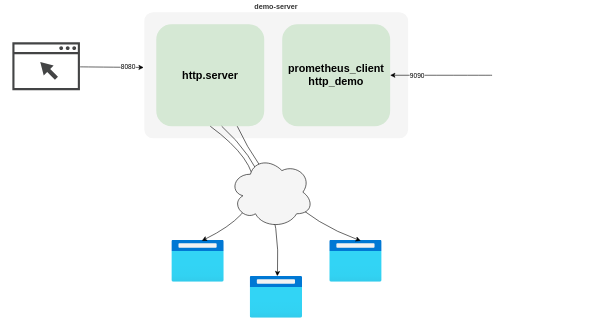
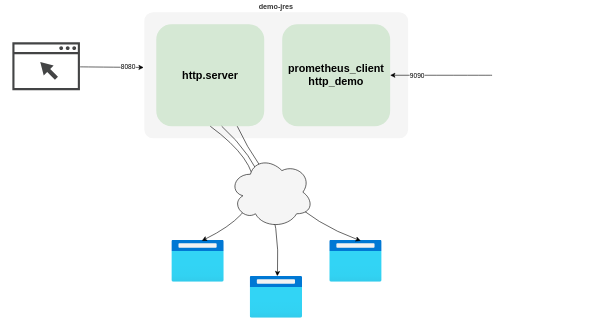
(276, 6) -> (276, 6)
